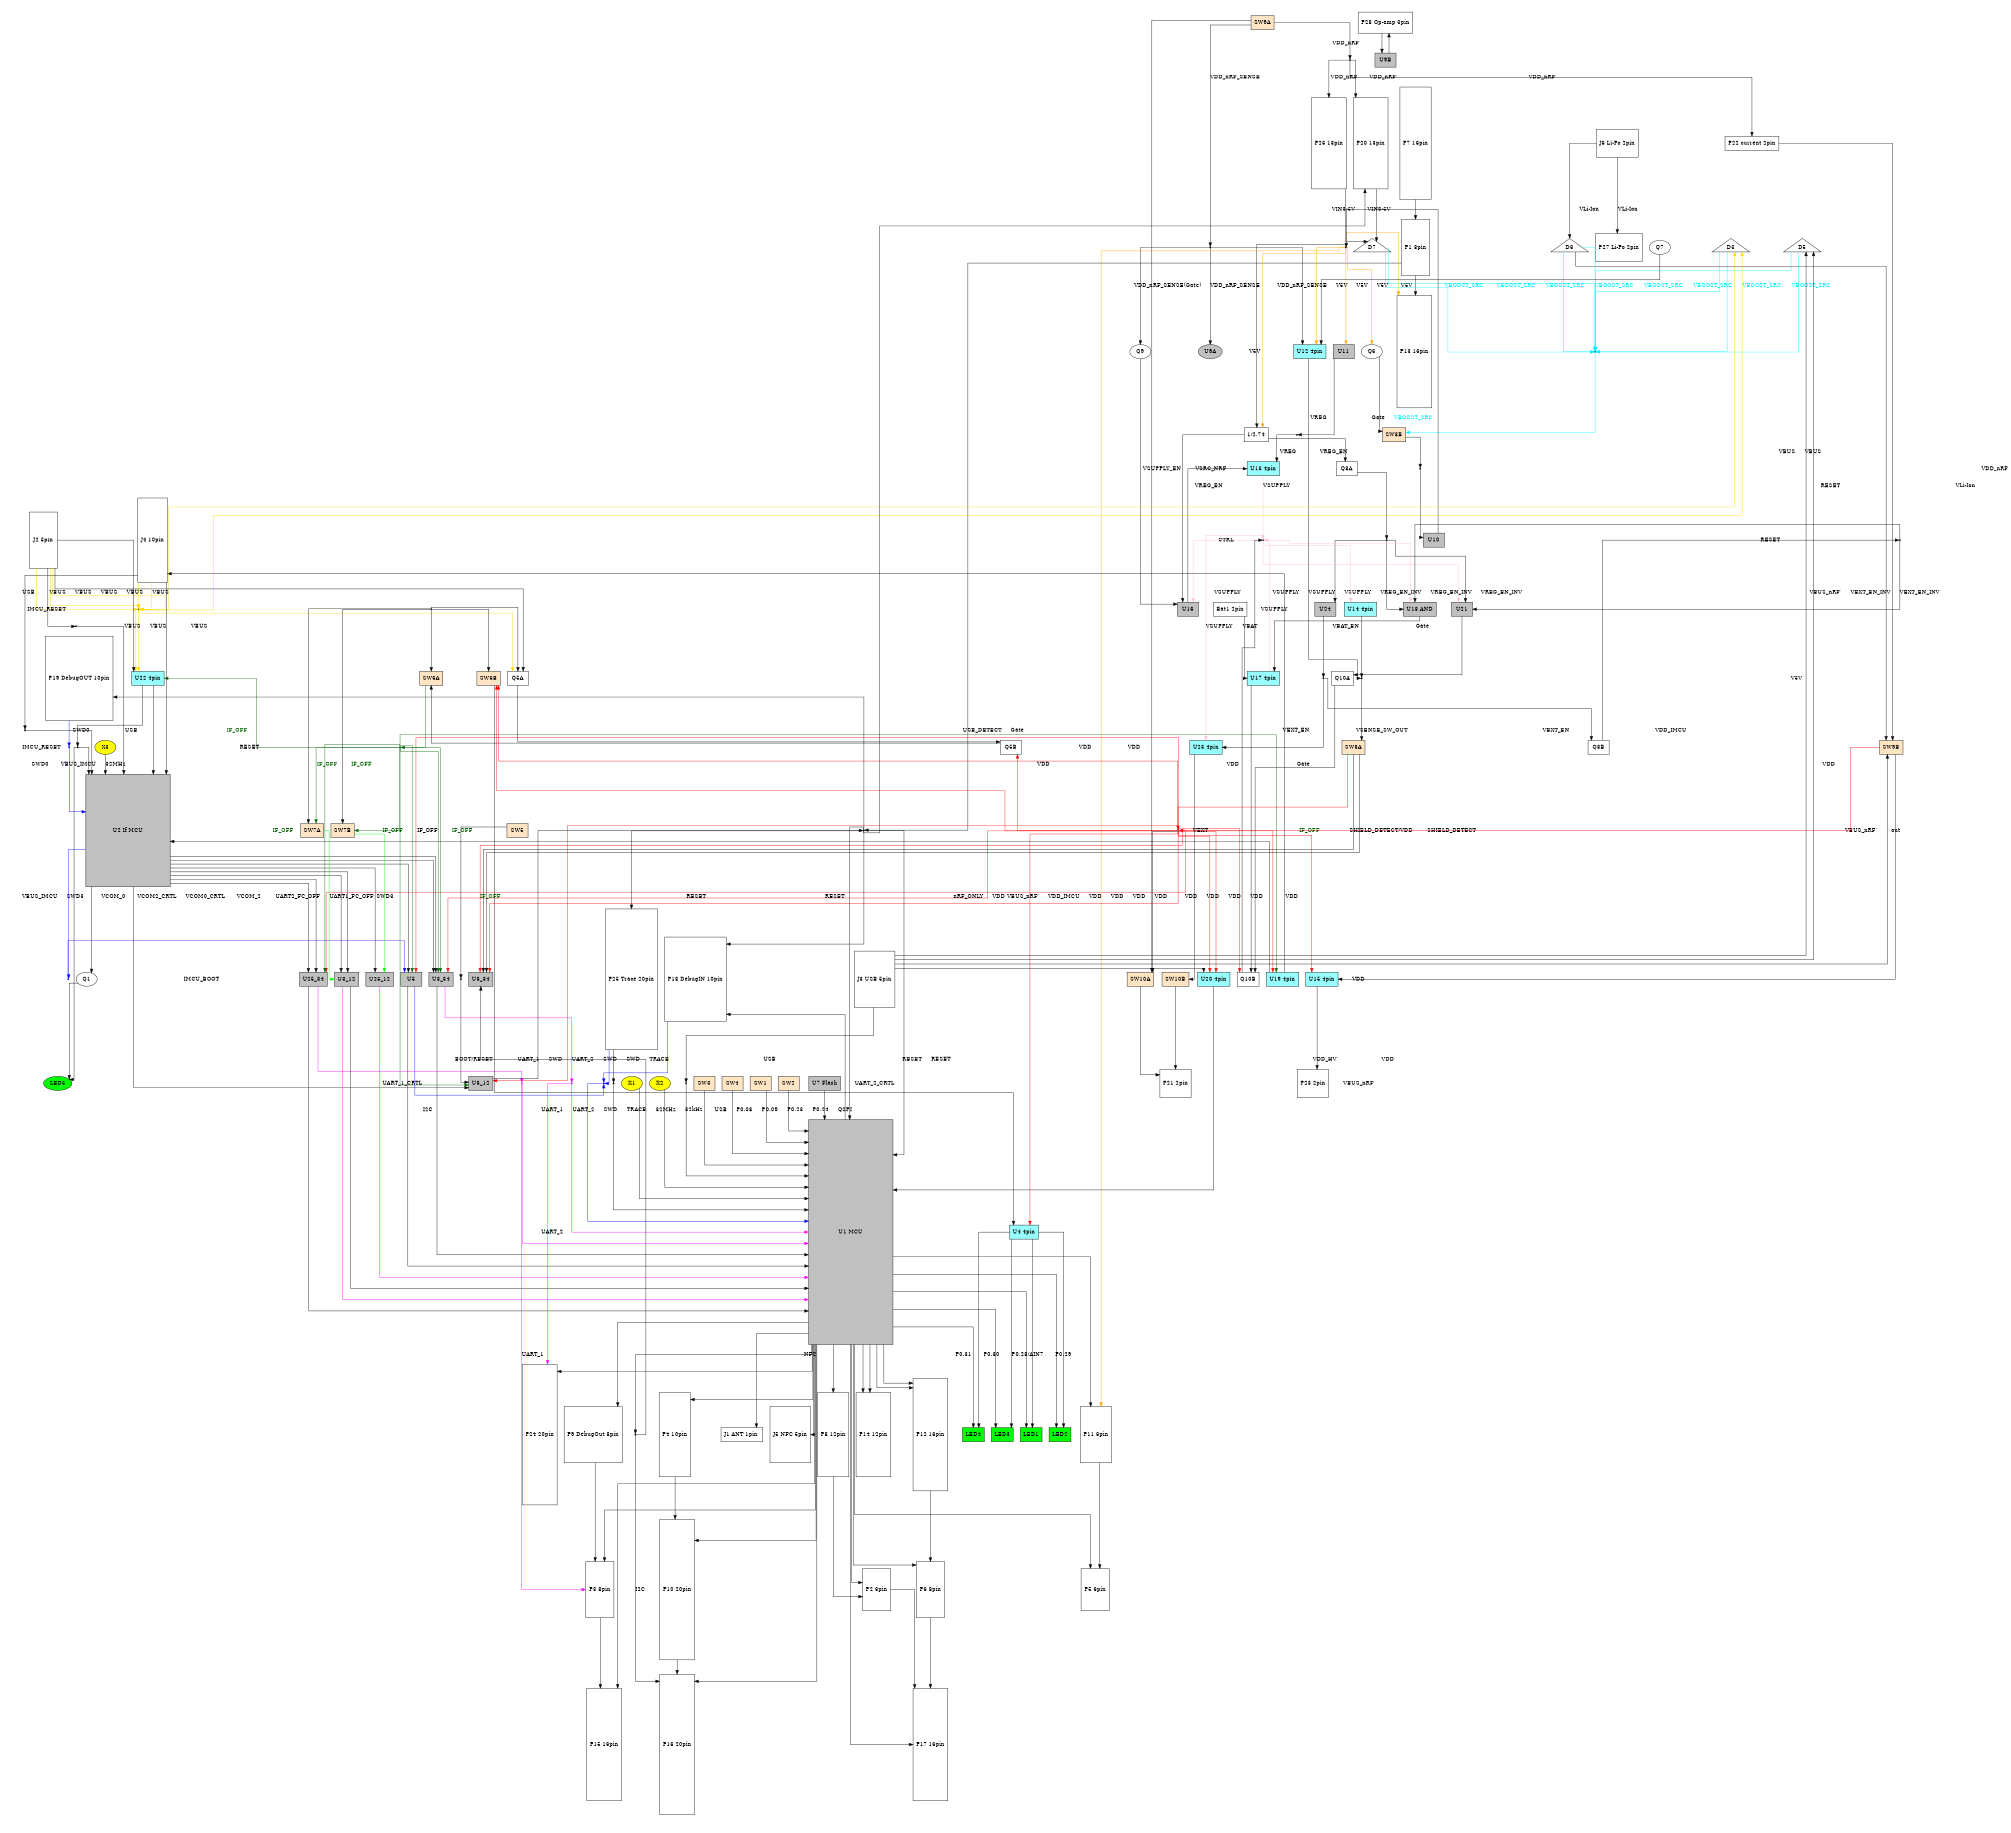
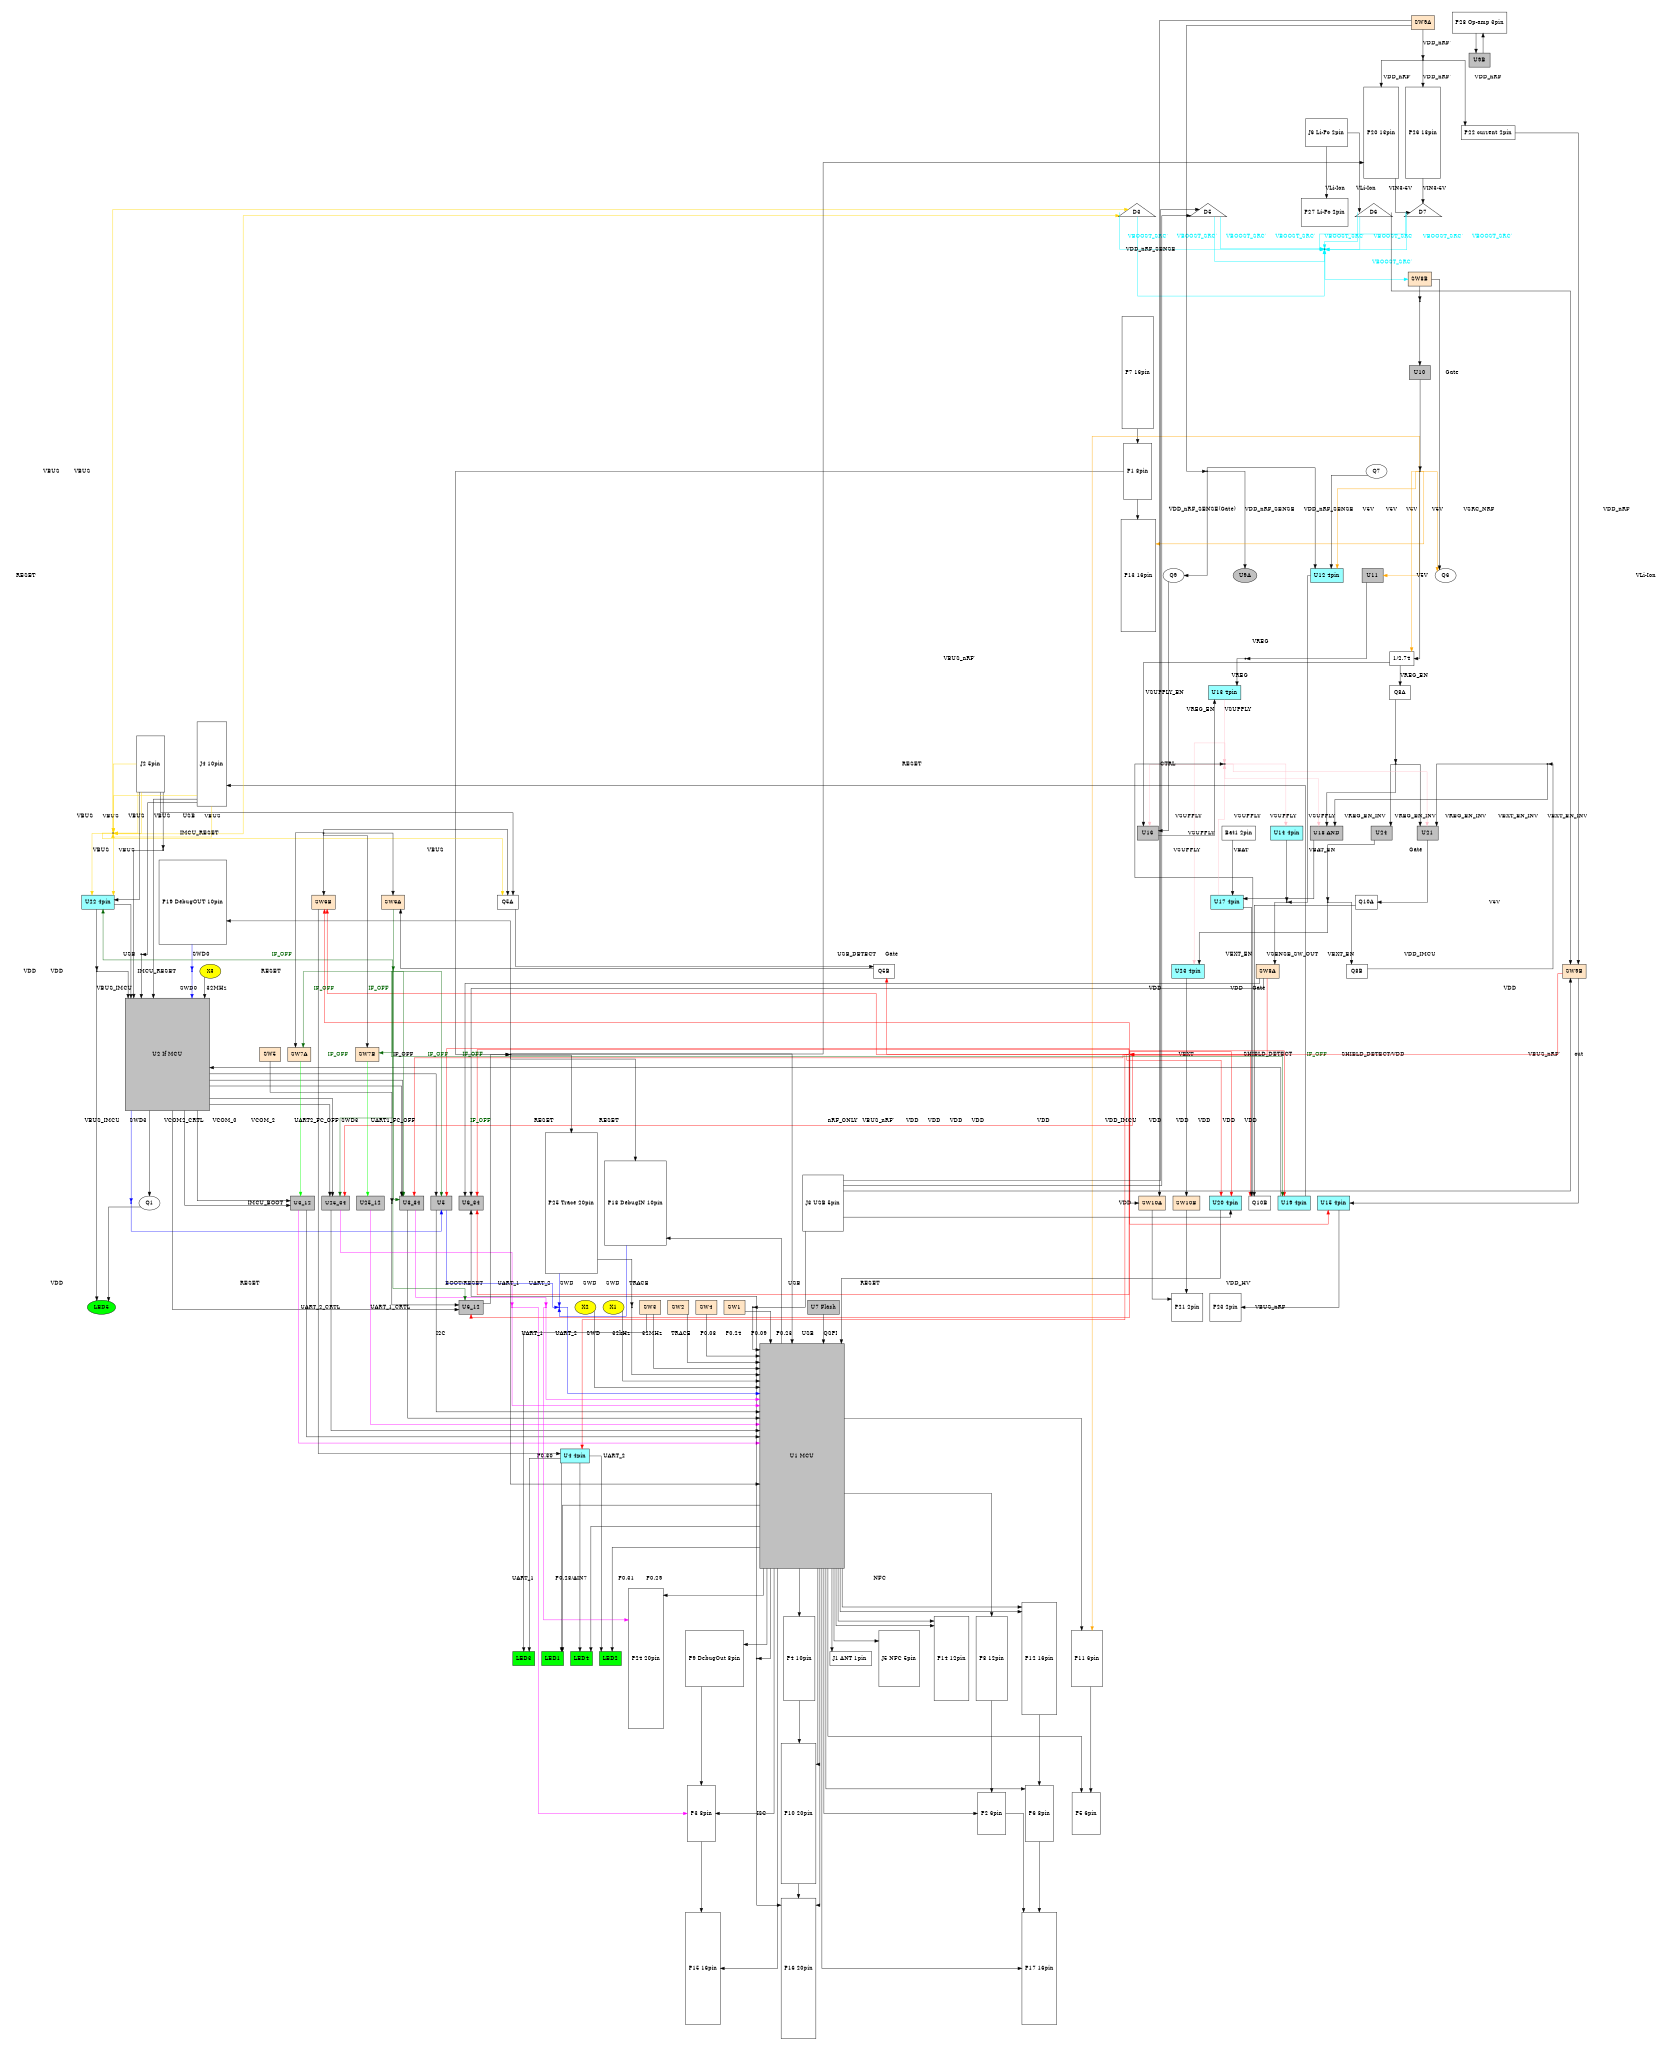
(1380, 394) -> (1440, 419)
(315, 868) -> none
(996, 1315) -> (524, 1408)
